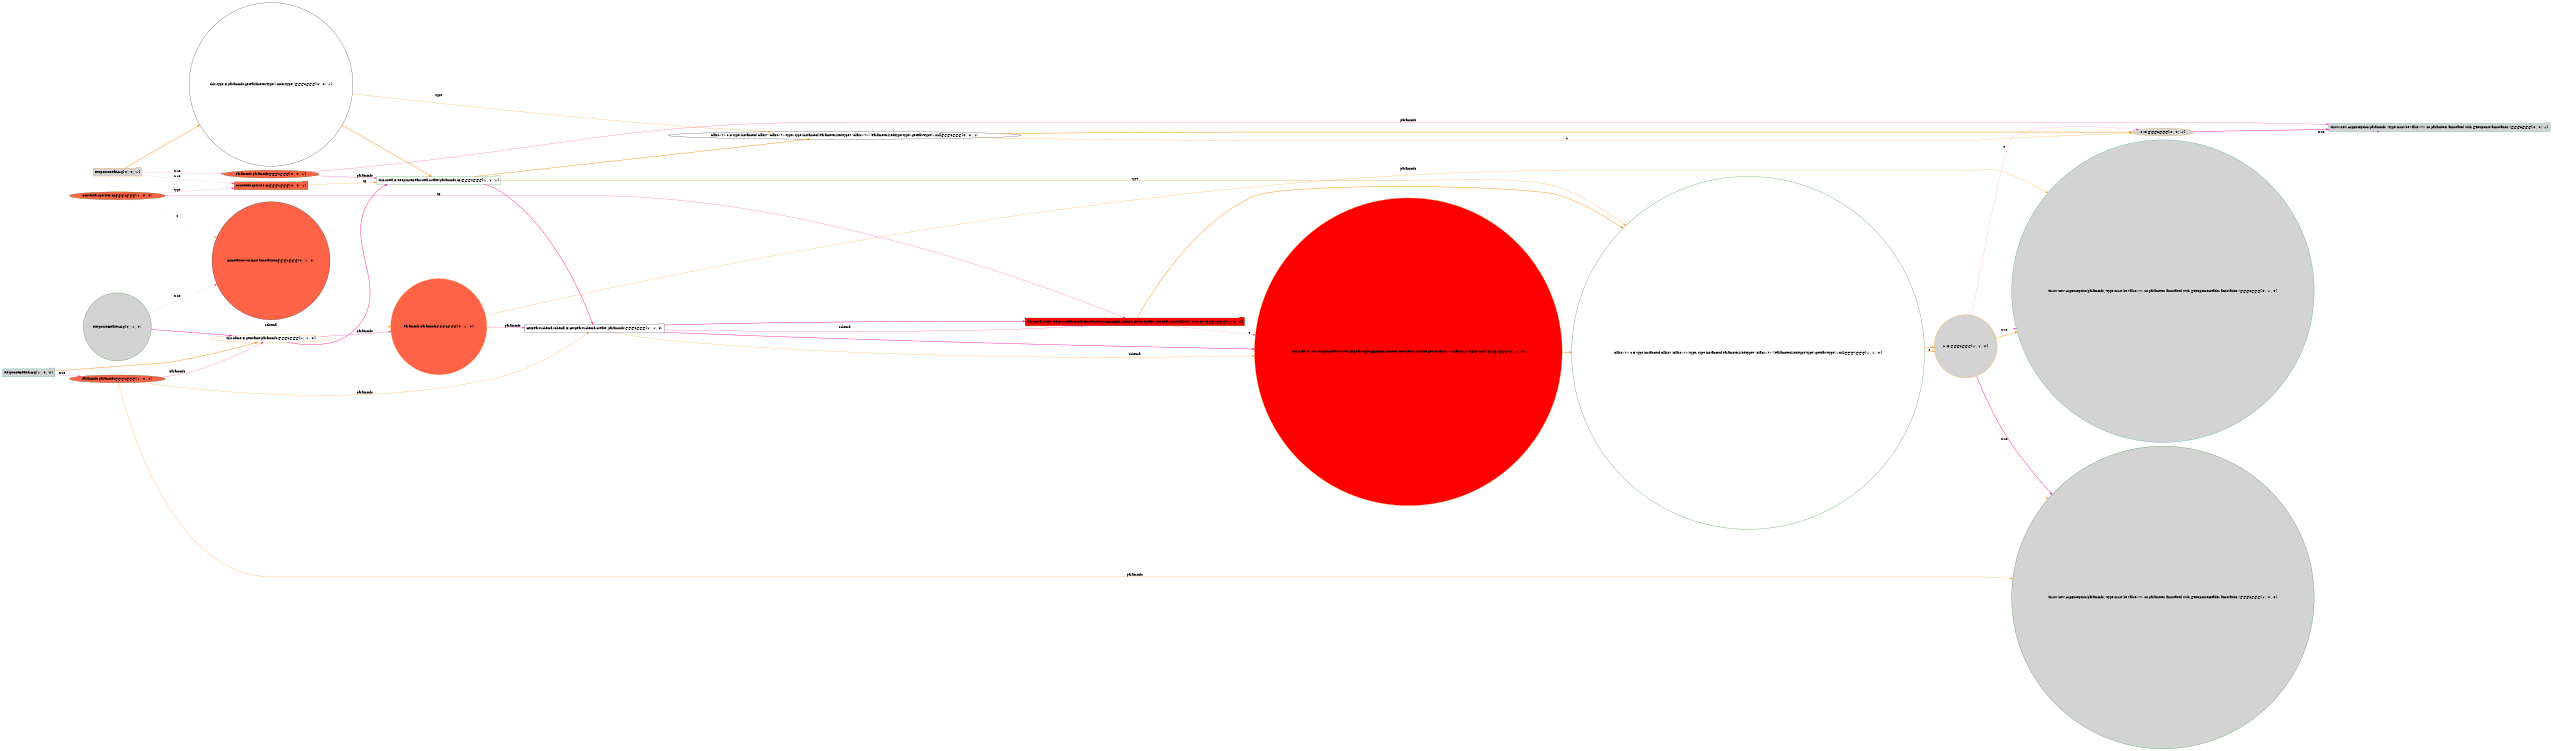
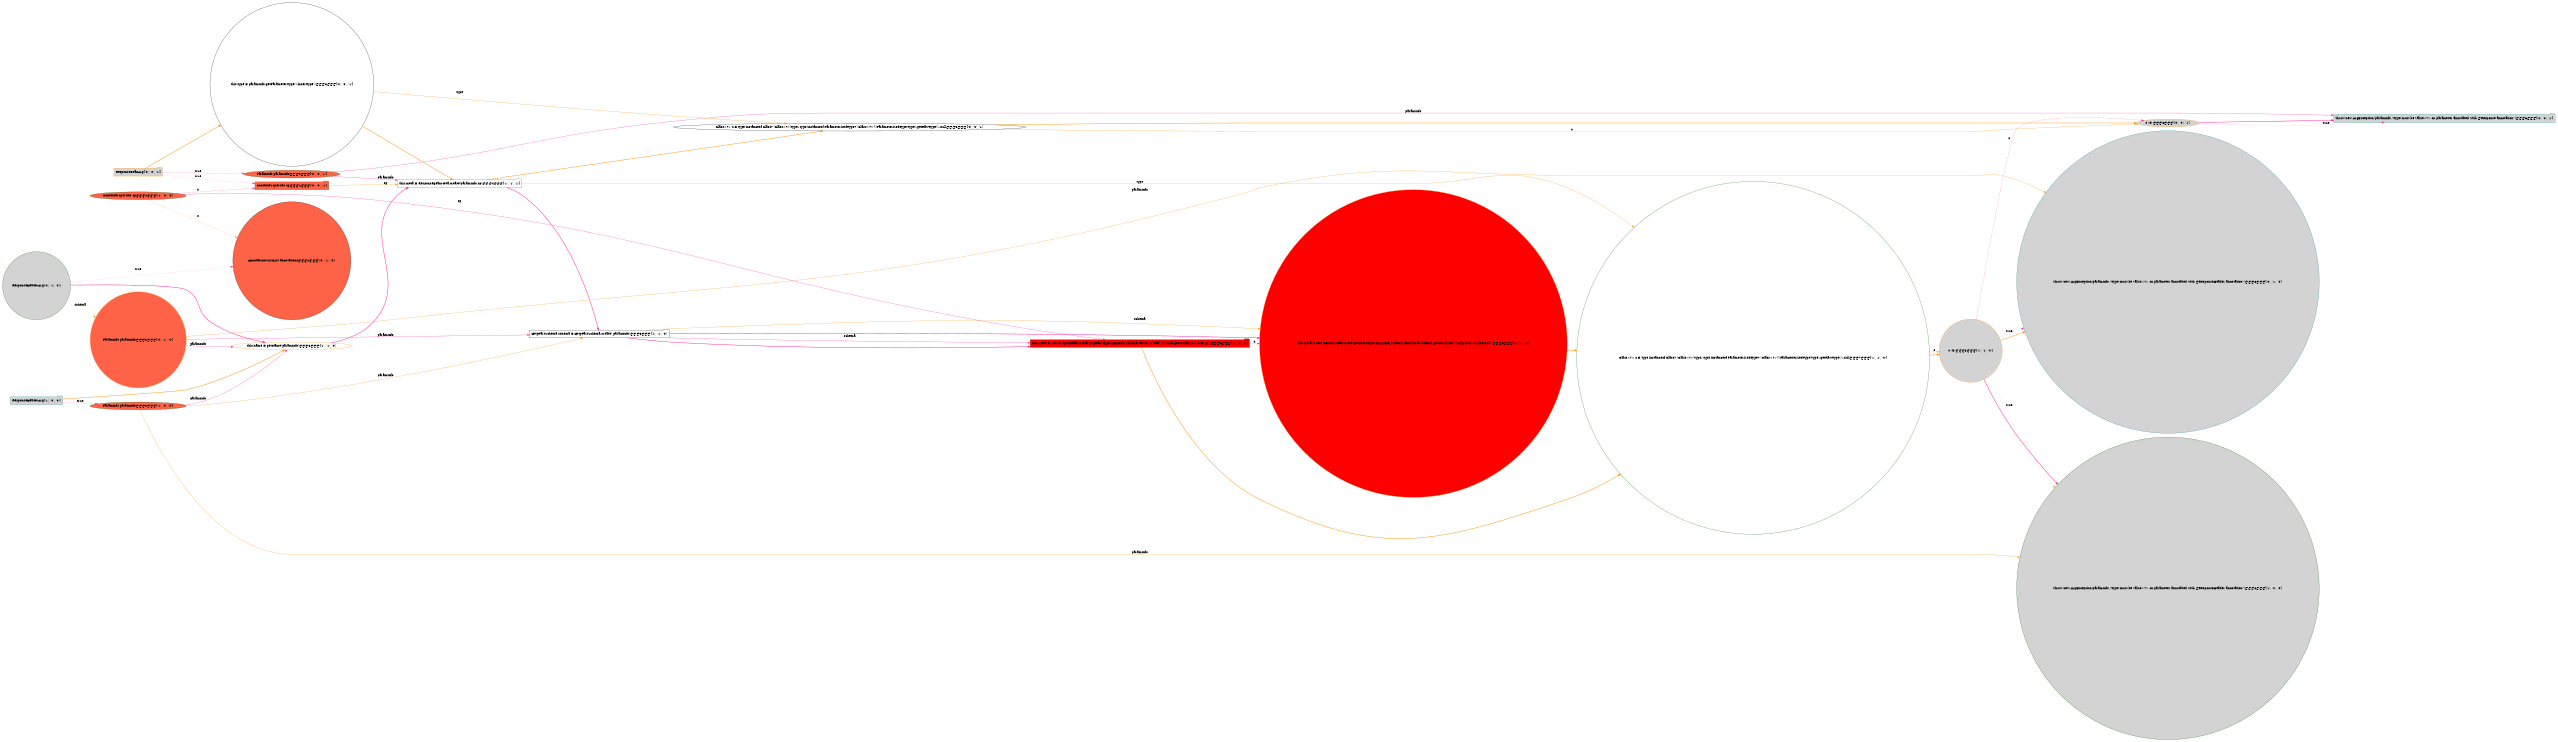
(177, 190) -> (198, 190)
(171, 218) -> (191, 218)
(355, 334) -> (208, 347)
